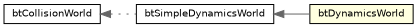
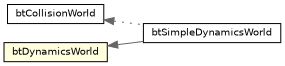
(297, 14) -> (131, 43)
